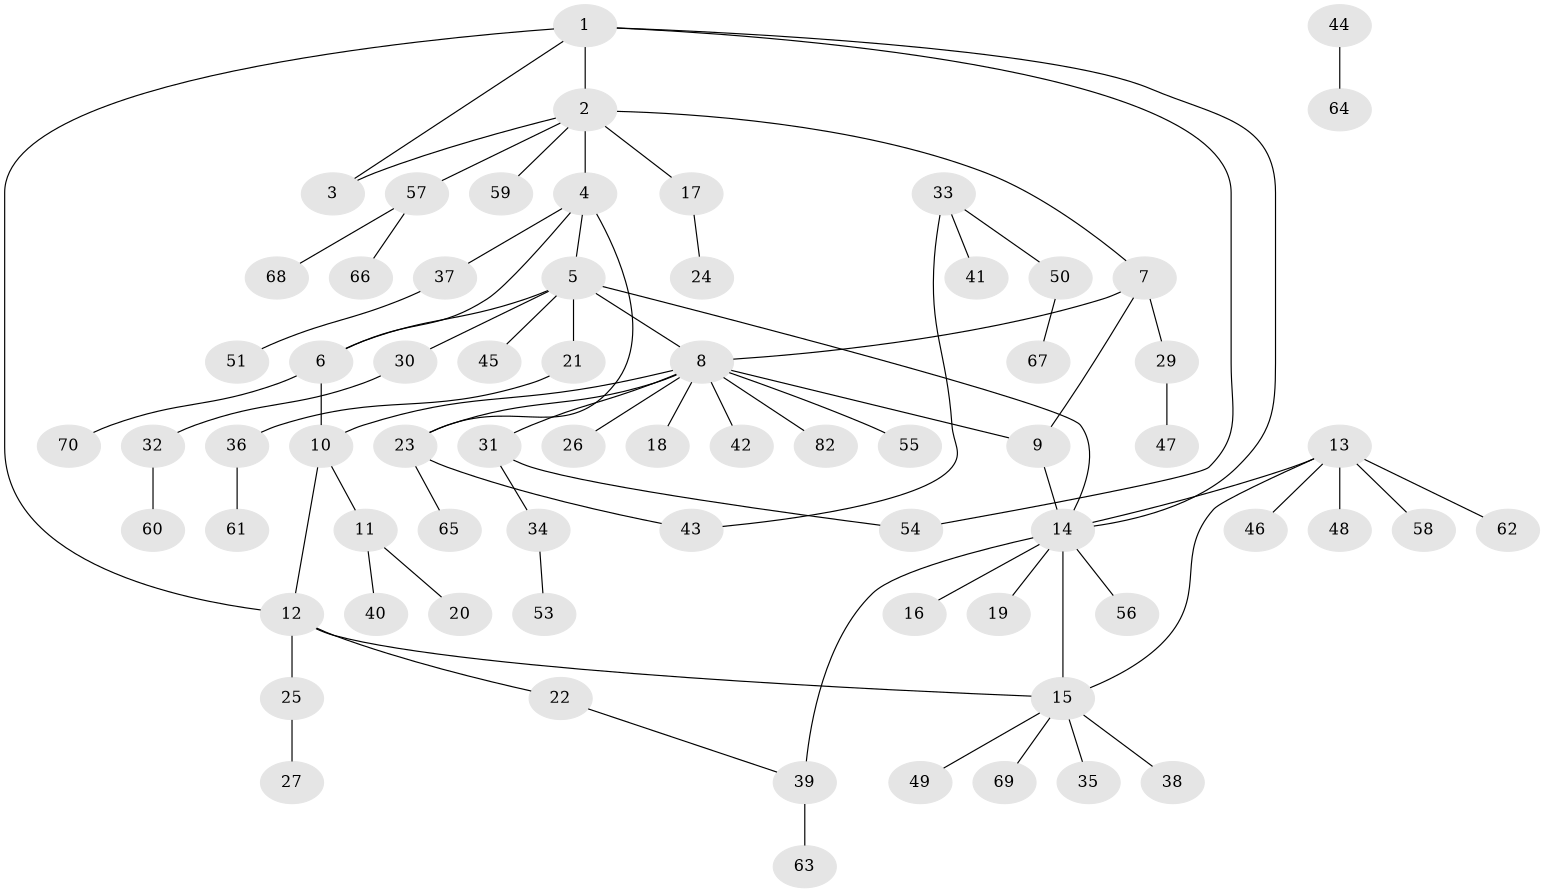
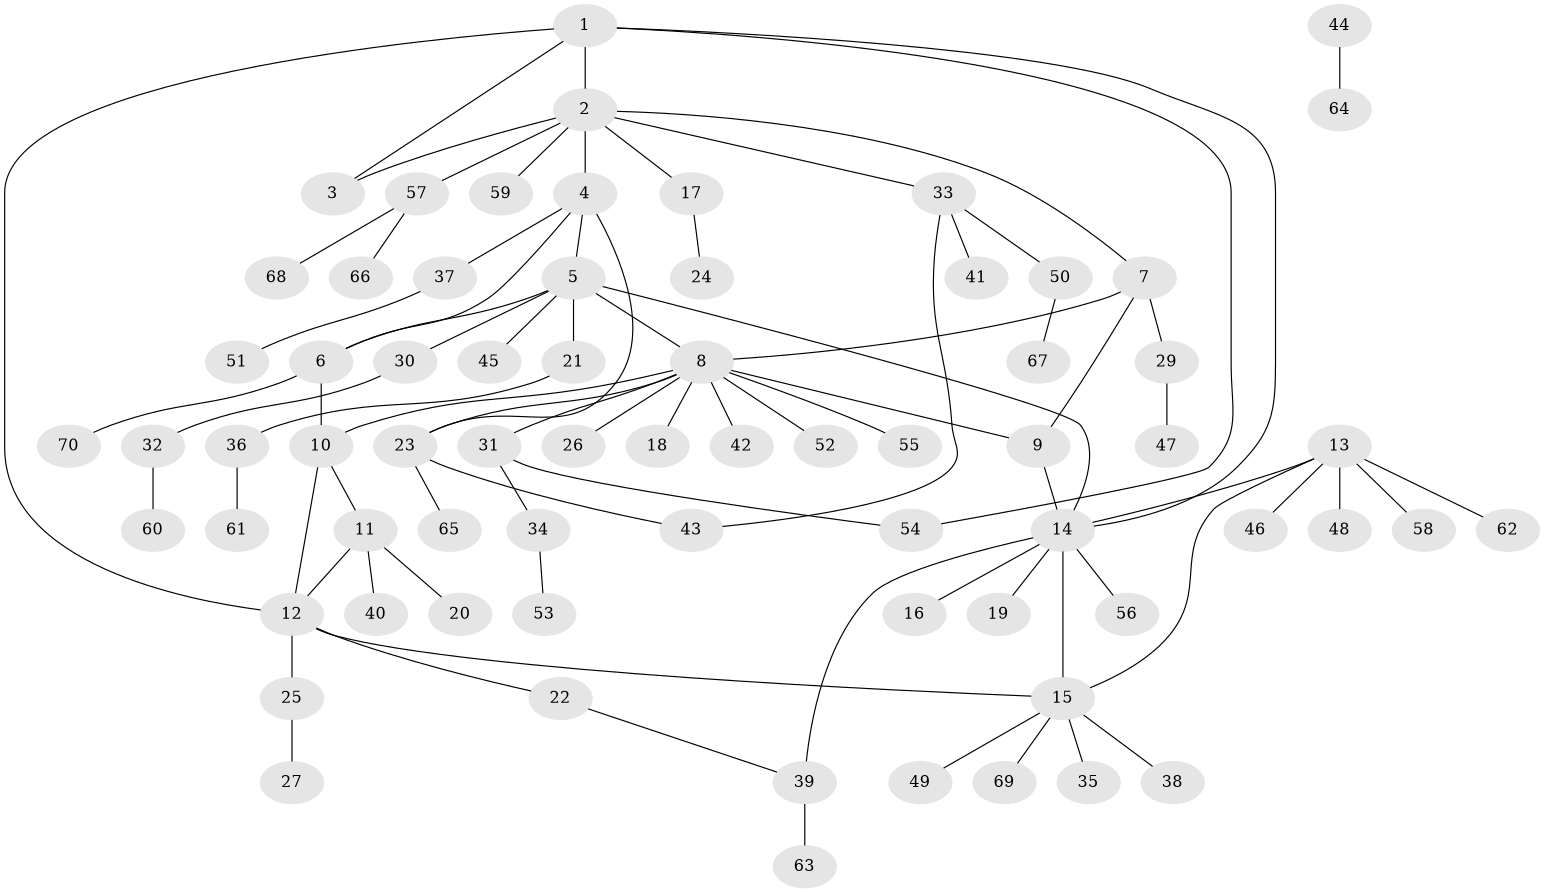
none -> (764, 152)
(826, 446) -> (826, 446)
none -> (329, 572)
